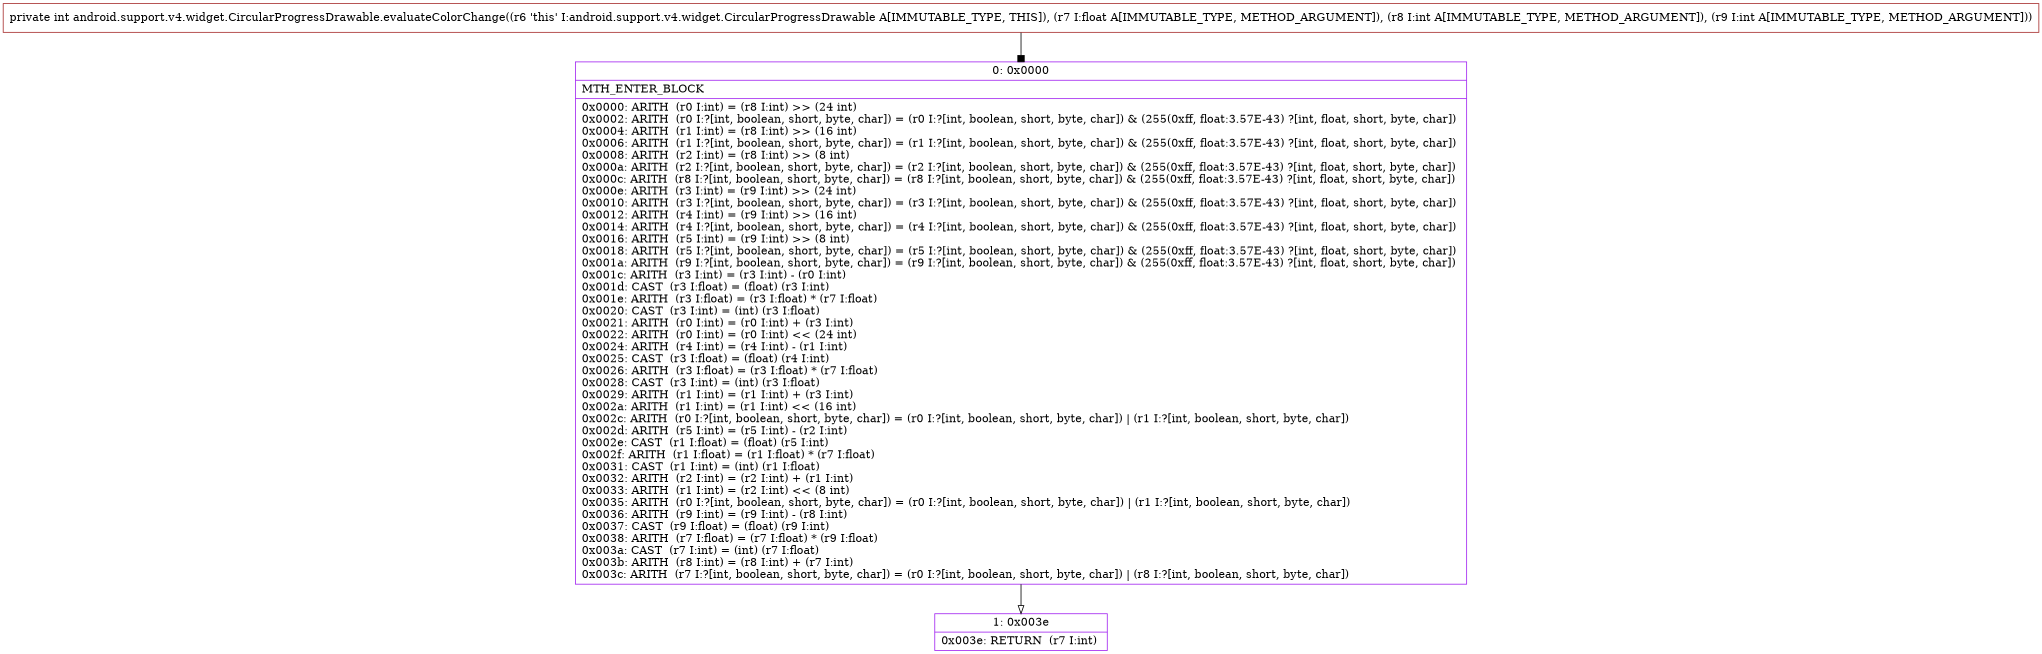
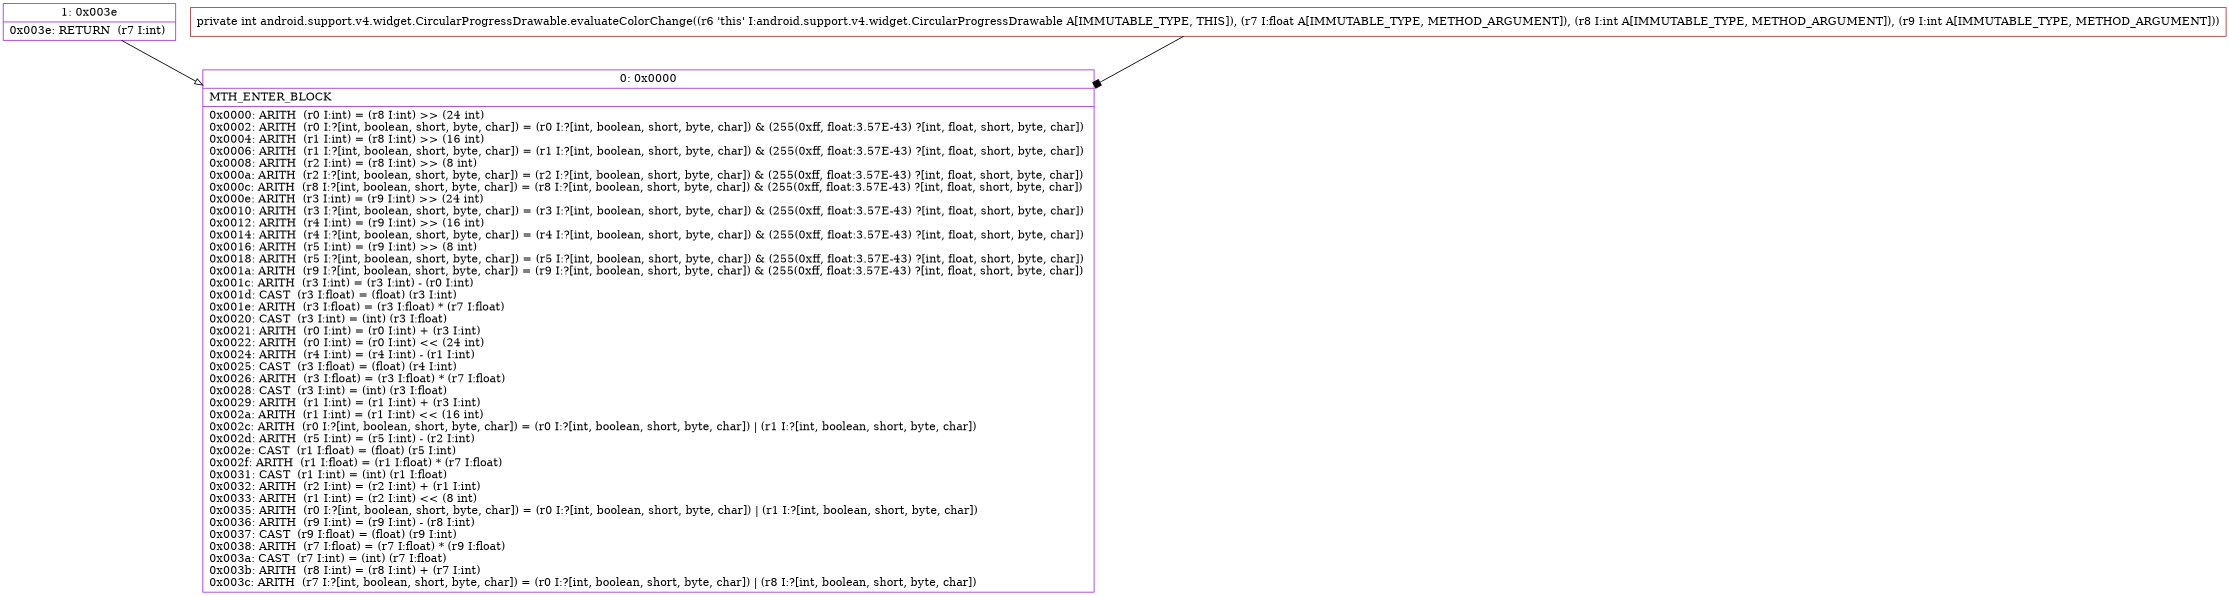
(1021, 595) -> (159, 61)
